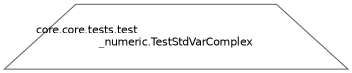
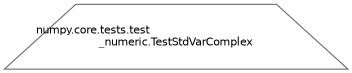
(176, 37) -> (176, 37)
